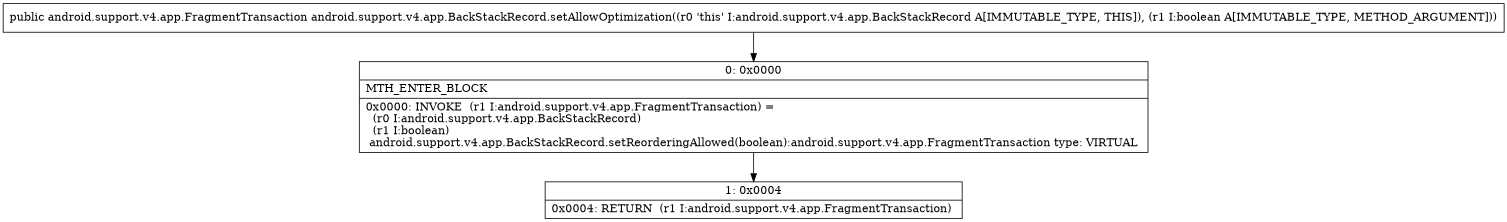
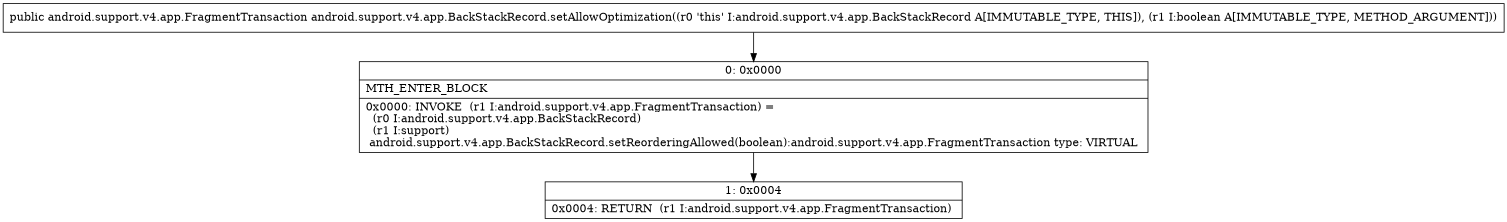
(408, 131) -> (408, 131)
